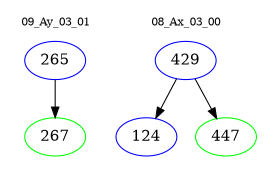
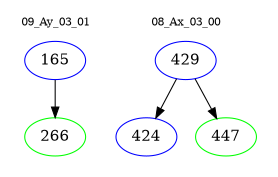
(55, 60) -> (55, 60)
(55, 137) -> (55, 137)
(146, 137) -> (146, 137)
